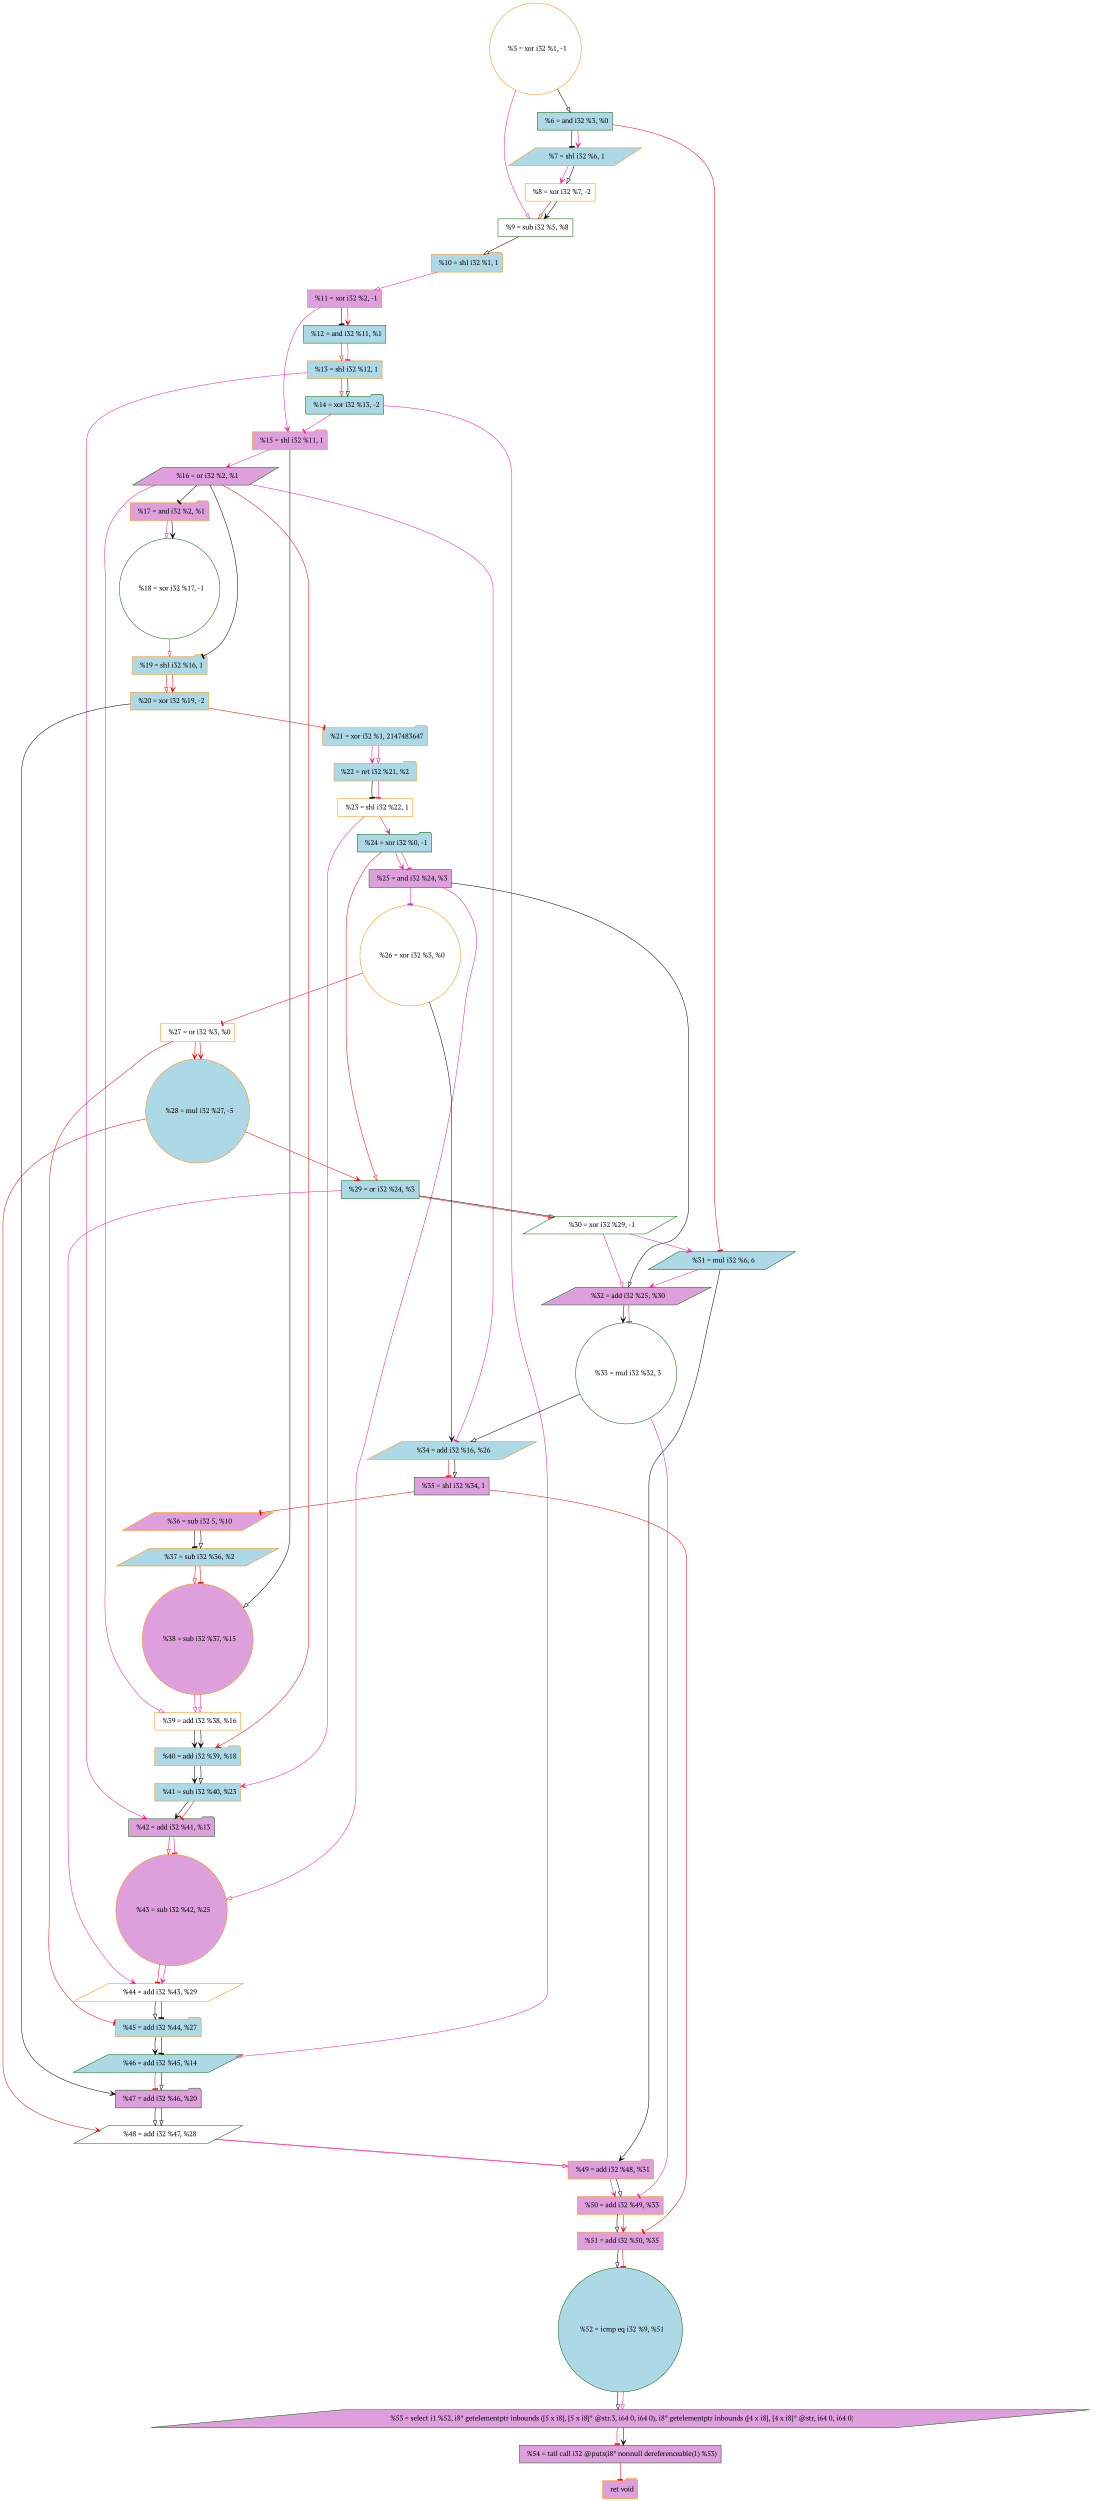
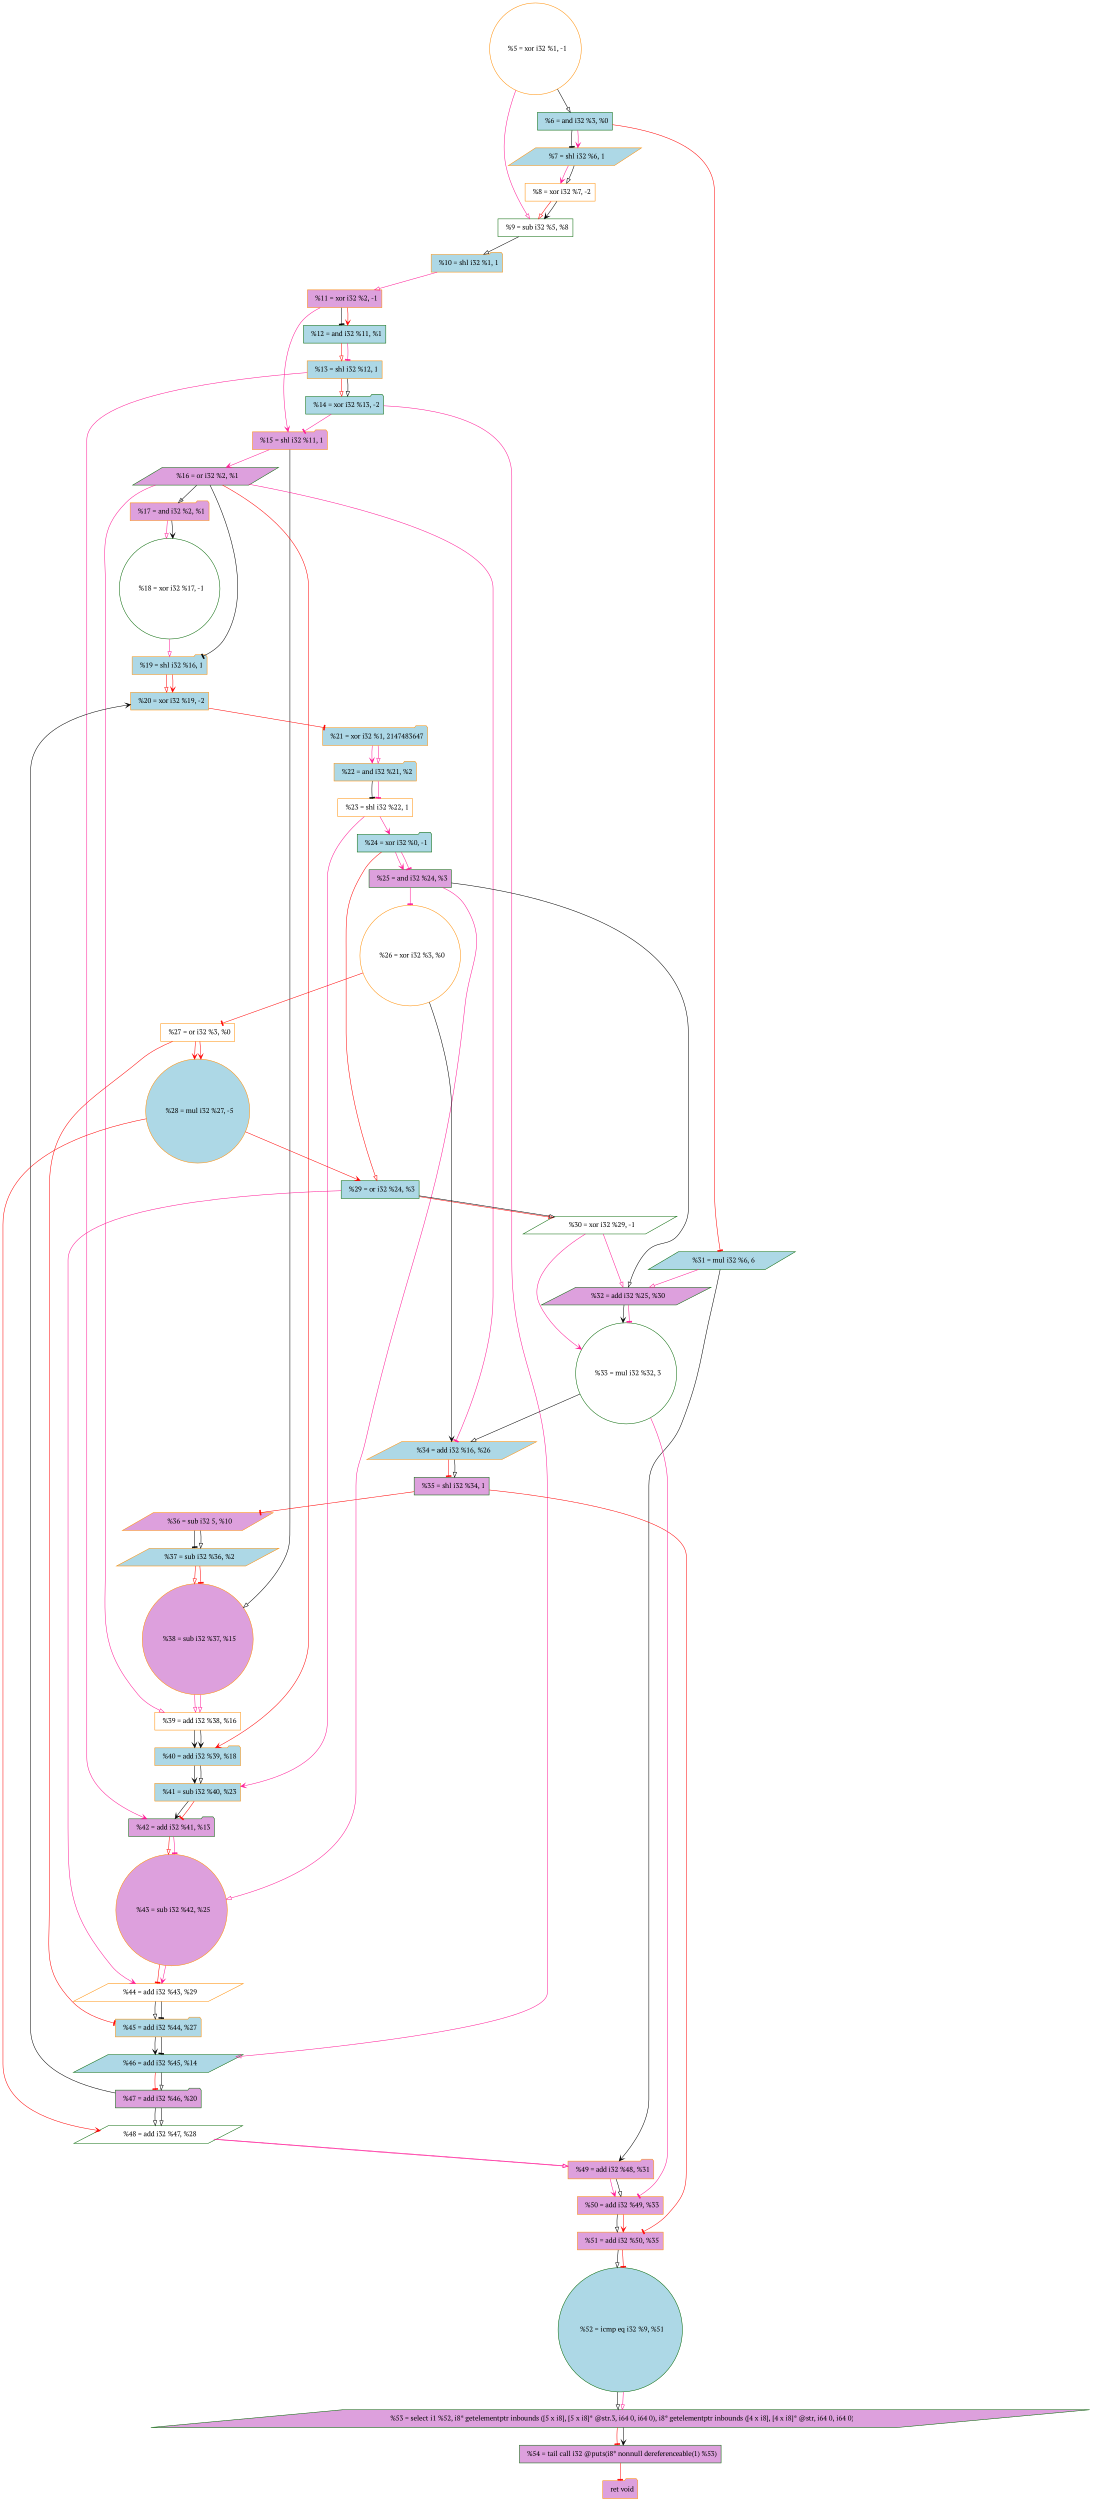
(188, 493) -> (188, 493)
(375, 772) -> (375, 772)
(657, 1242) -> (538, 1288)
(676, 1278) -> (676, 1278)
(22, 1390) -> (31, 1395)
